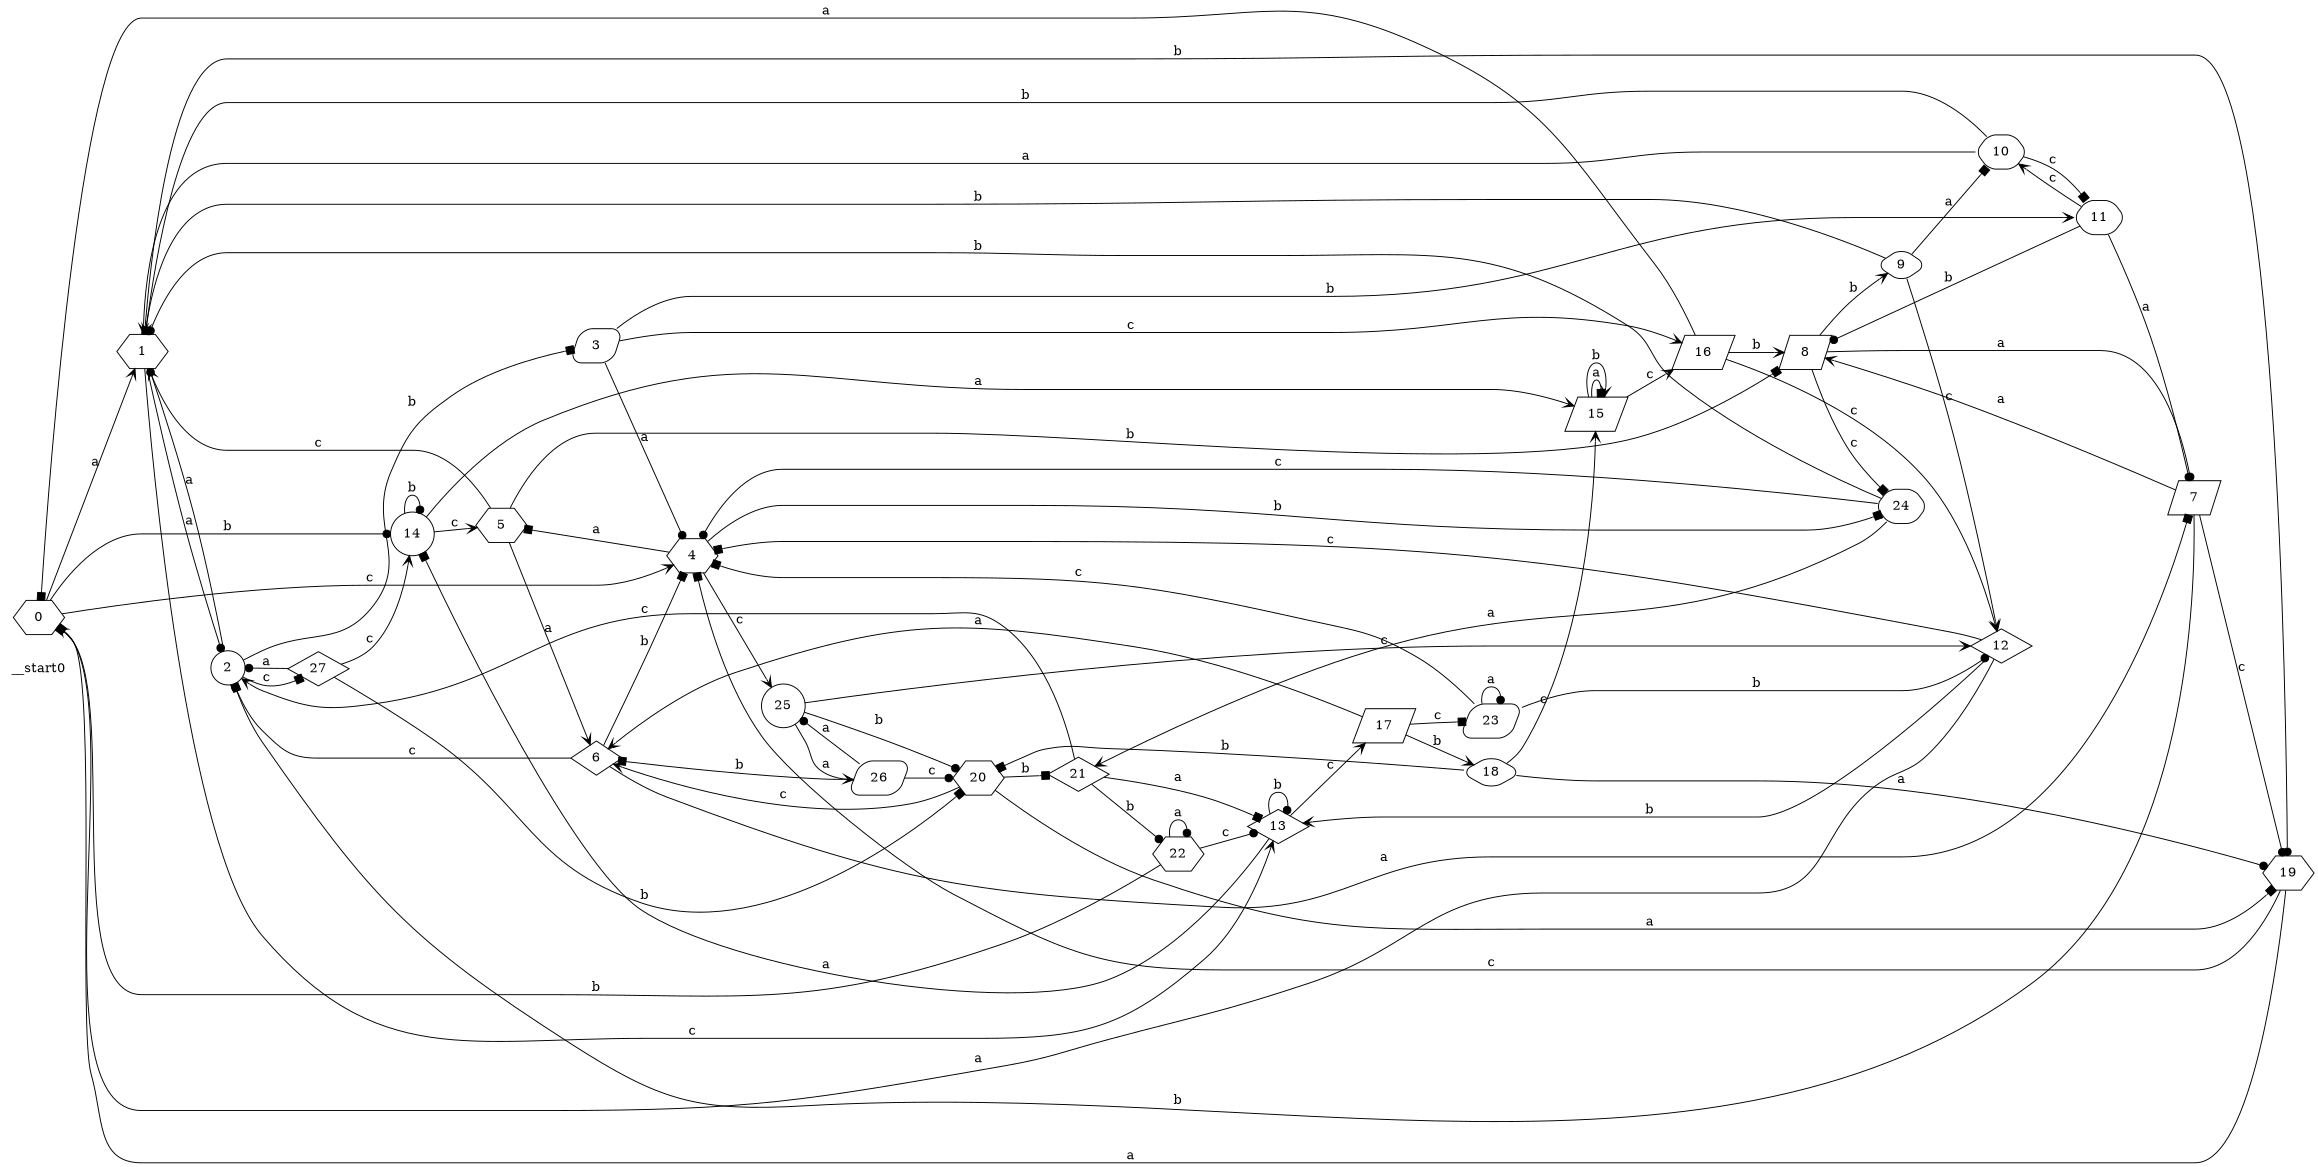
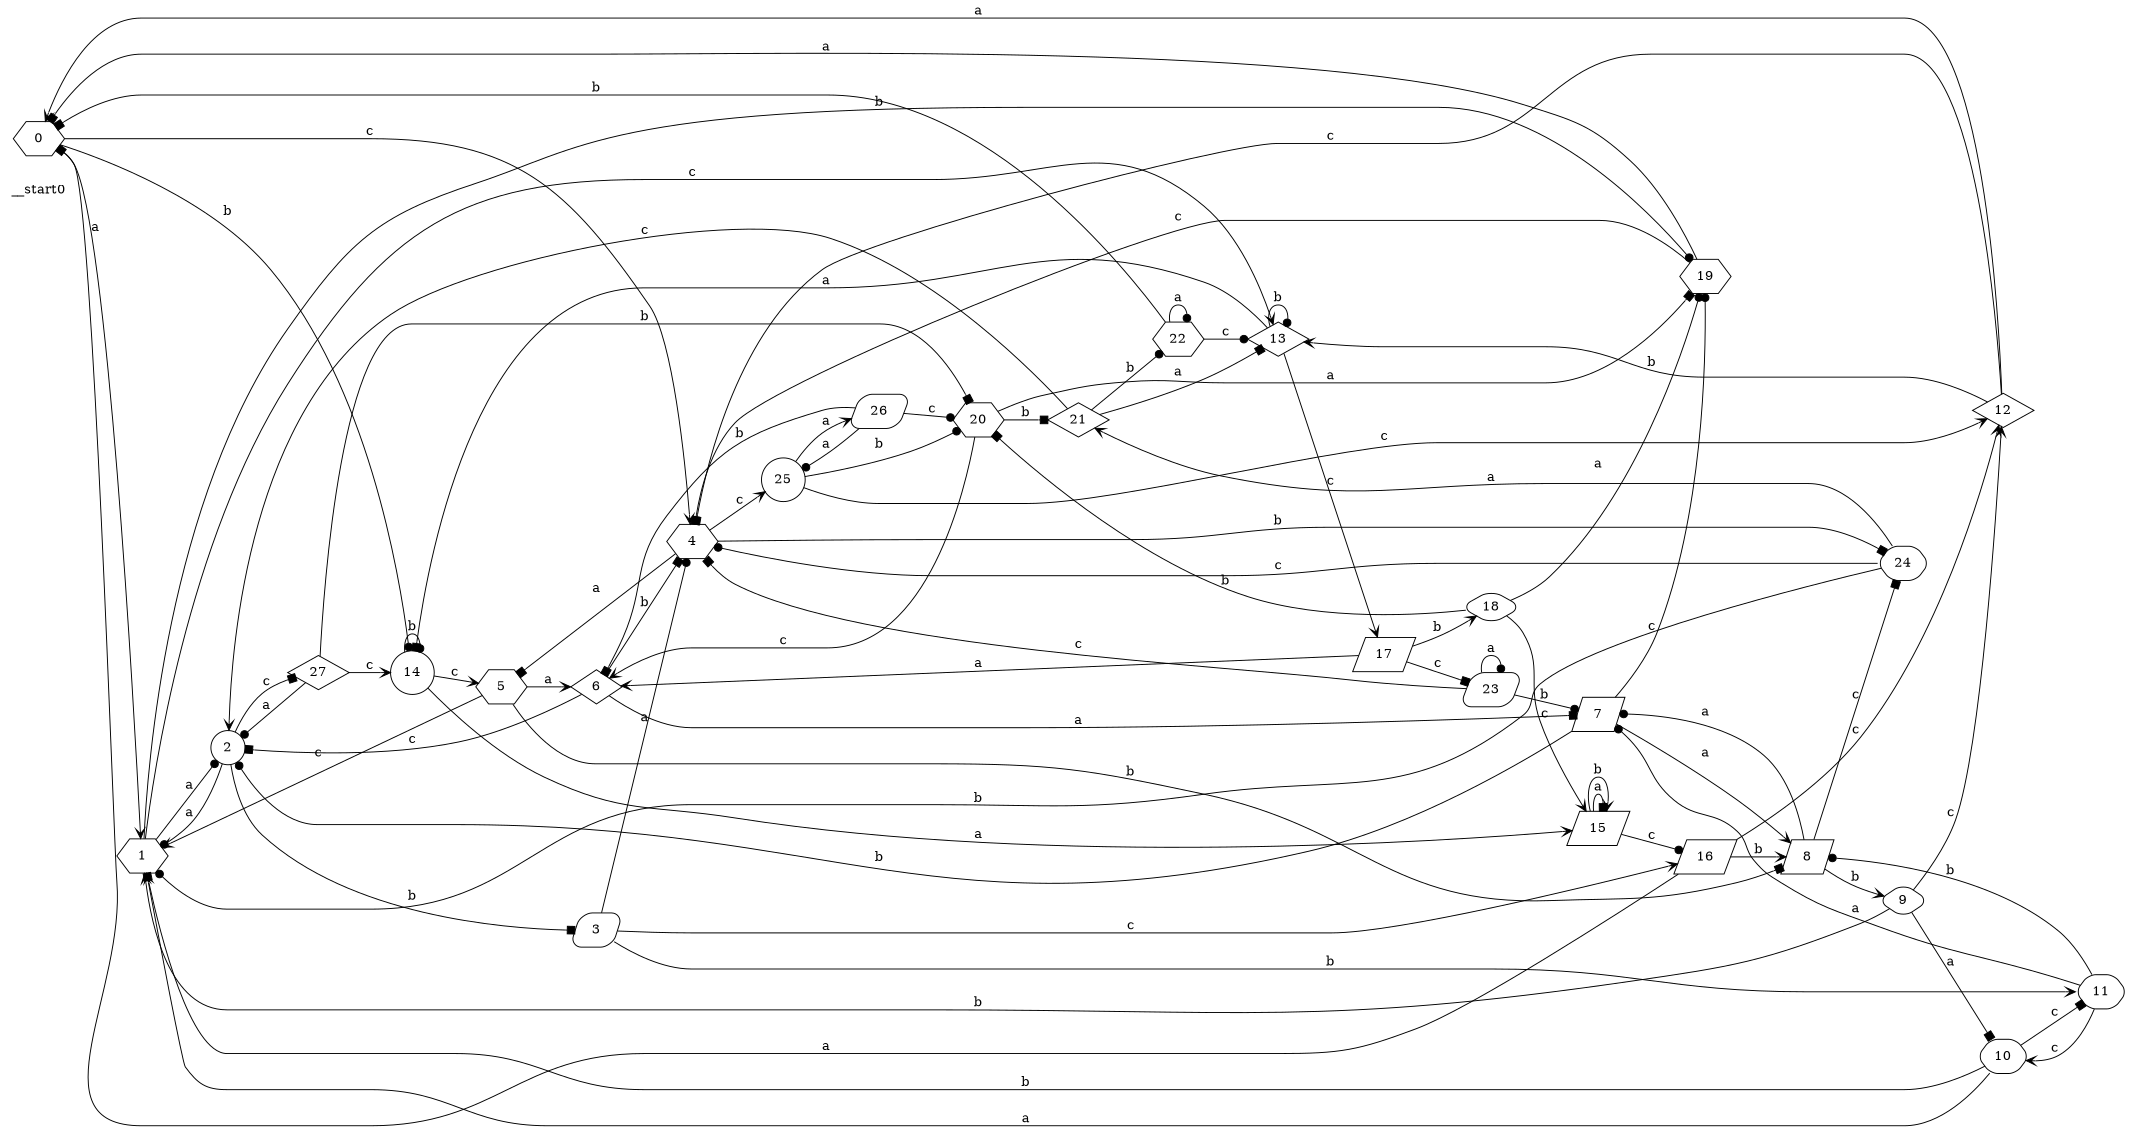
(1646, 386) -> (1648, 842)
(1754, 691) -> (1543, 702)
